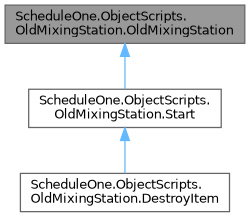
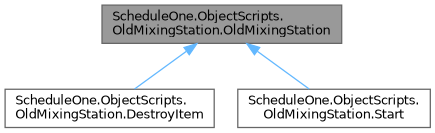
(125, 157) -> (160, 70)
